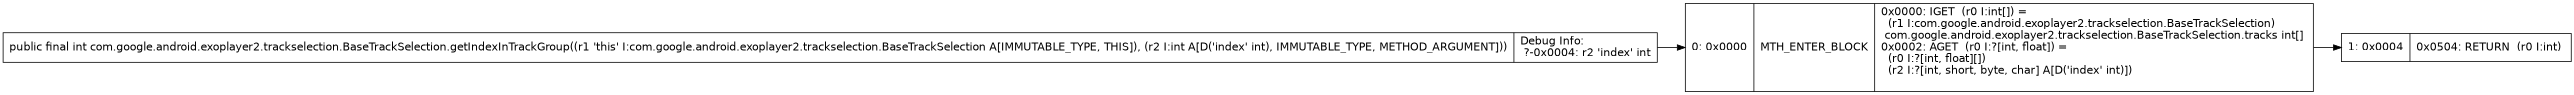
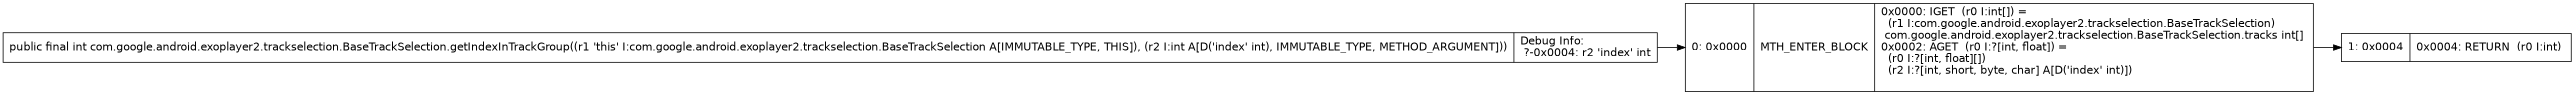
(2491, 47) -> (2491, 47)
